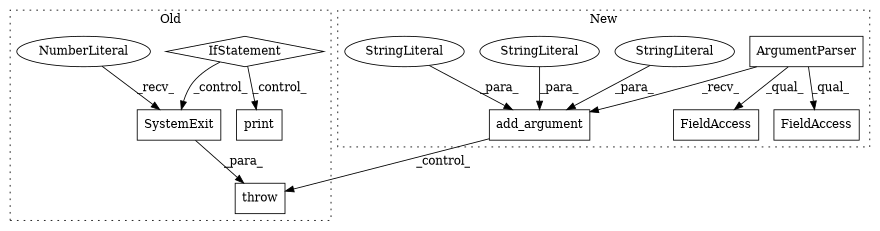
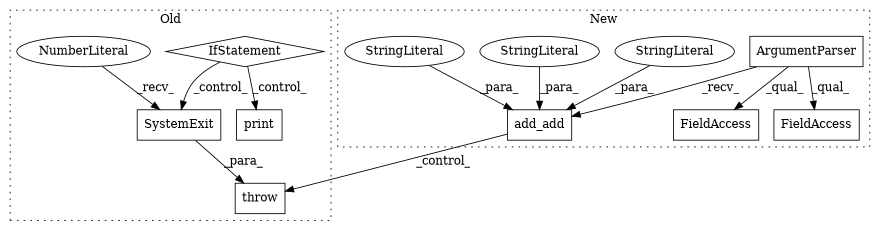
(540, 125) -> (540, 125)
